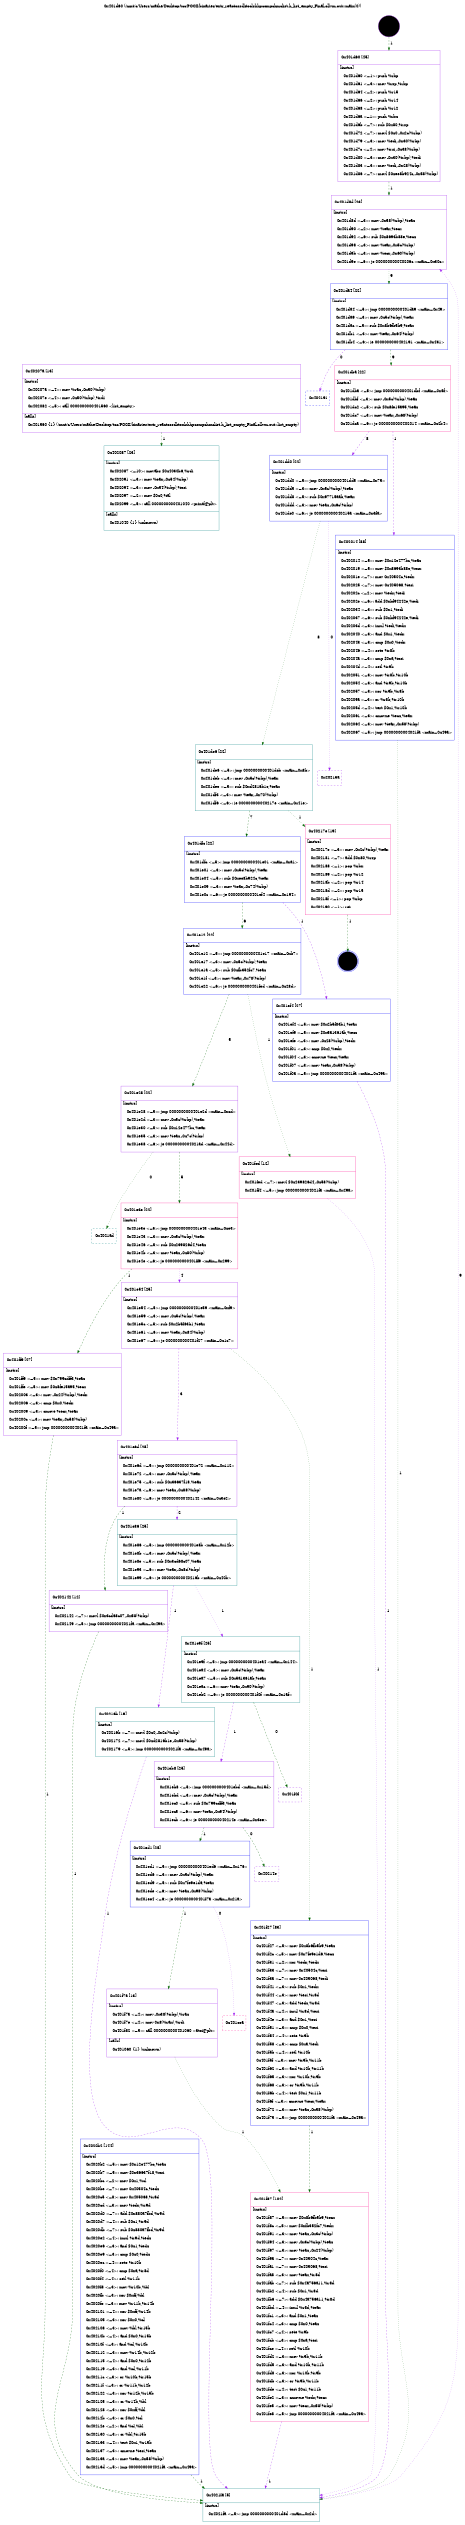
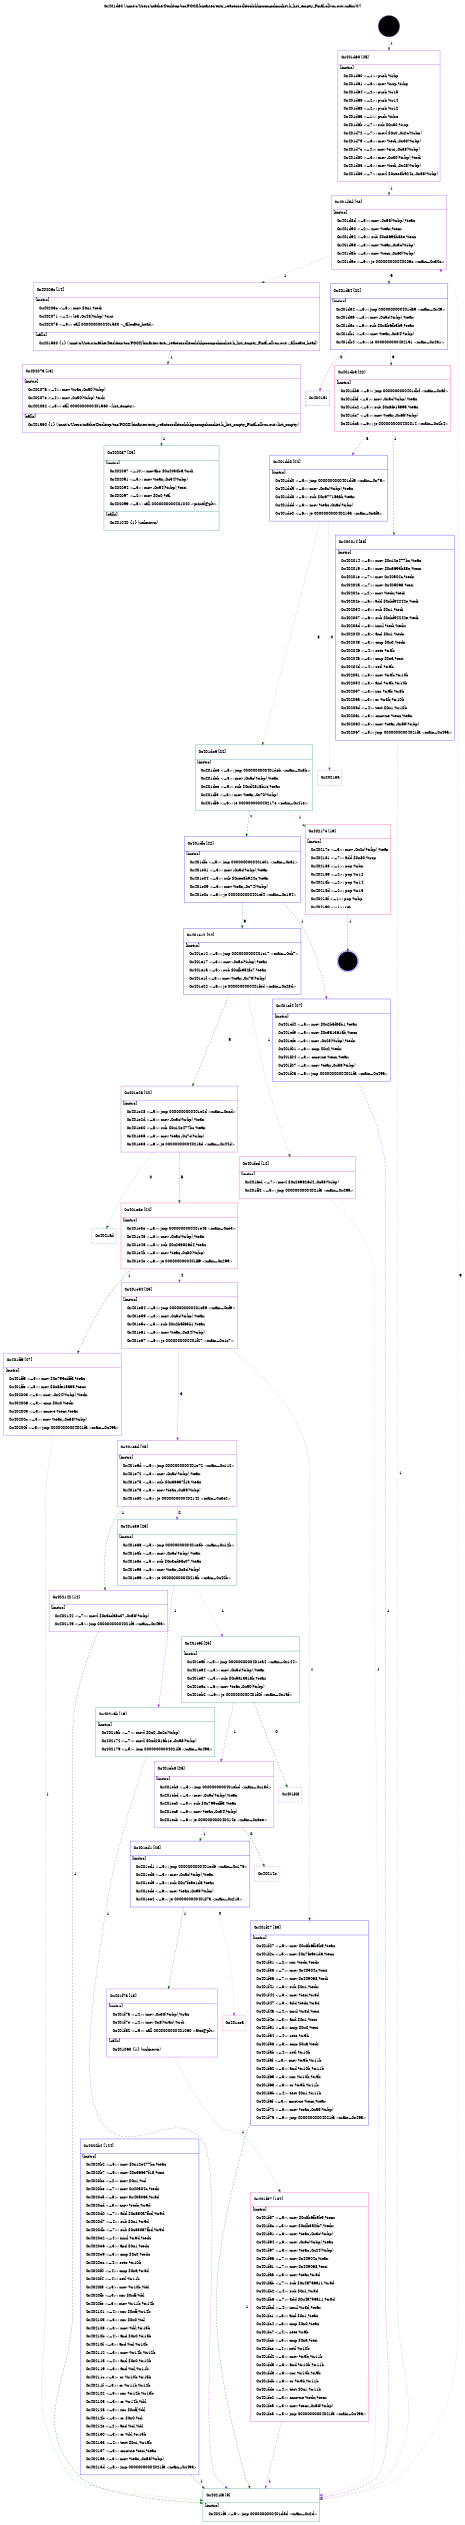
none -> (177, 317)
(393, 482) -> (393, 482)
(45, 2025) -> (45, 2025)
(310, 2157) -> (217, 2303)
